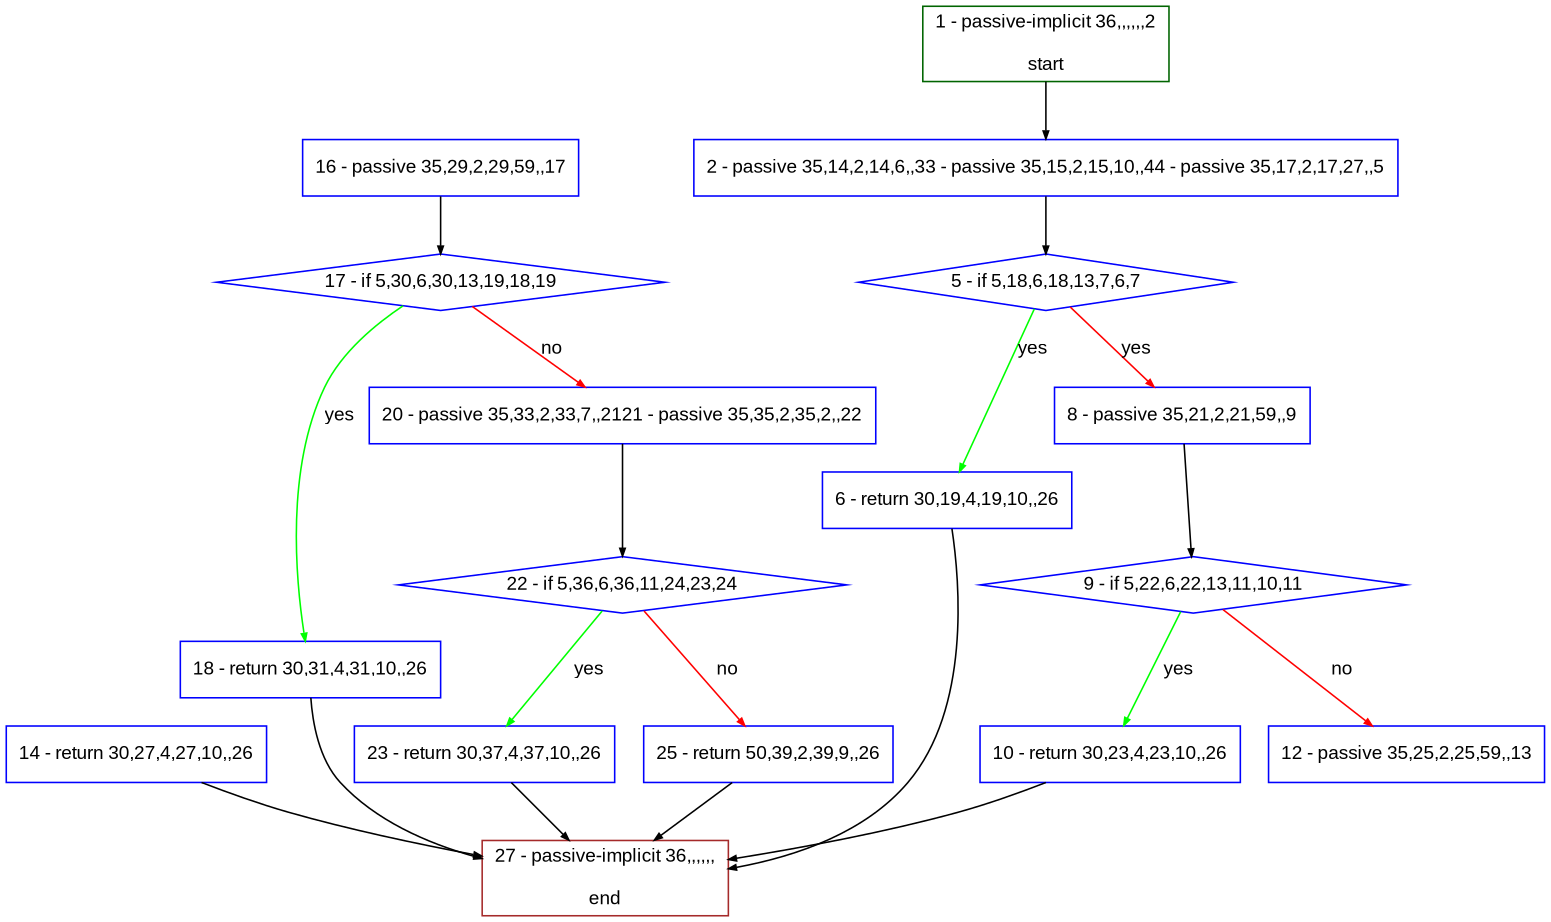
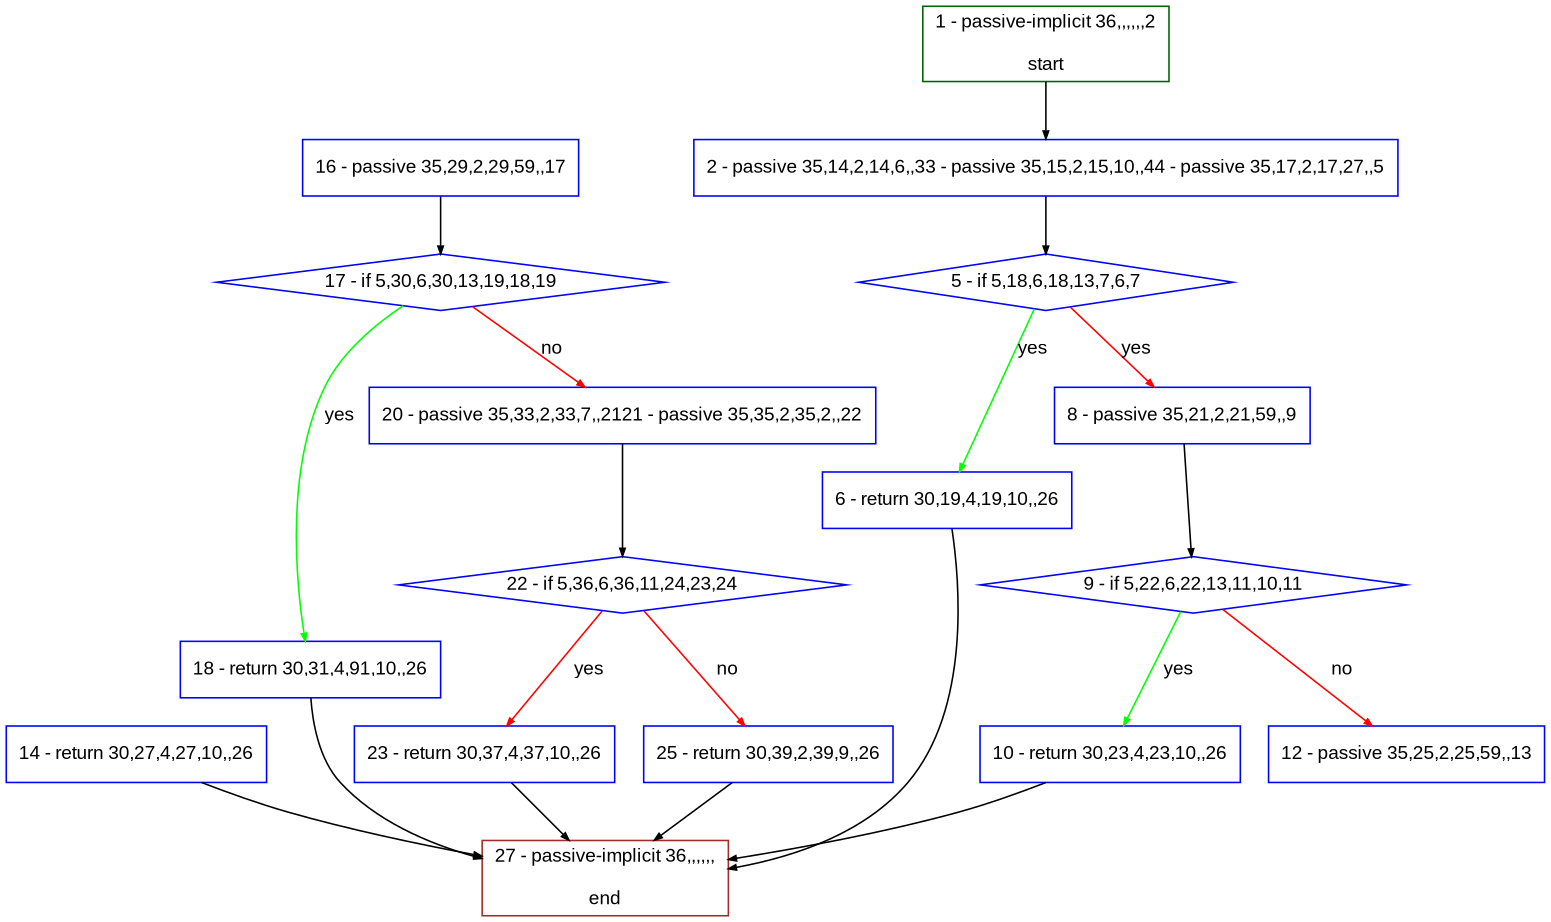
(557, 665) -> (557, 665)
(310, 670) -> (310, 670)
(768, 754) -> (768, 754)
